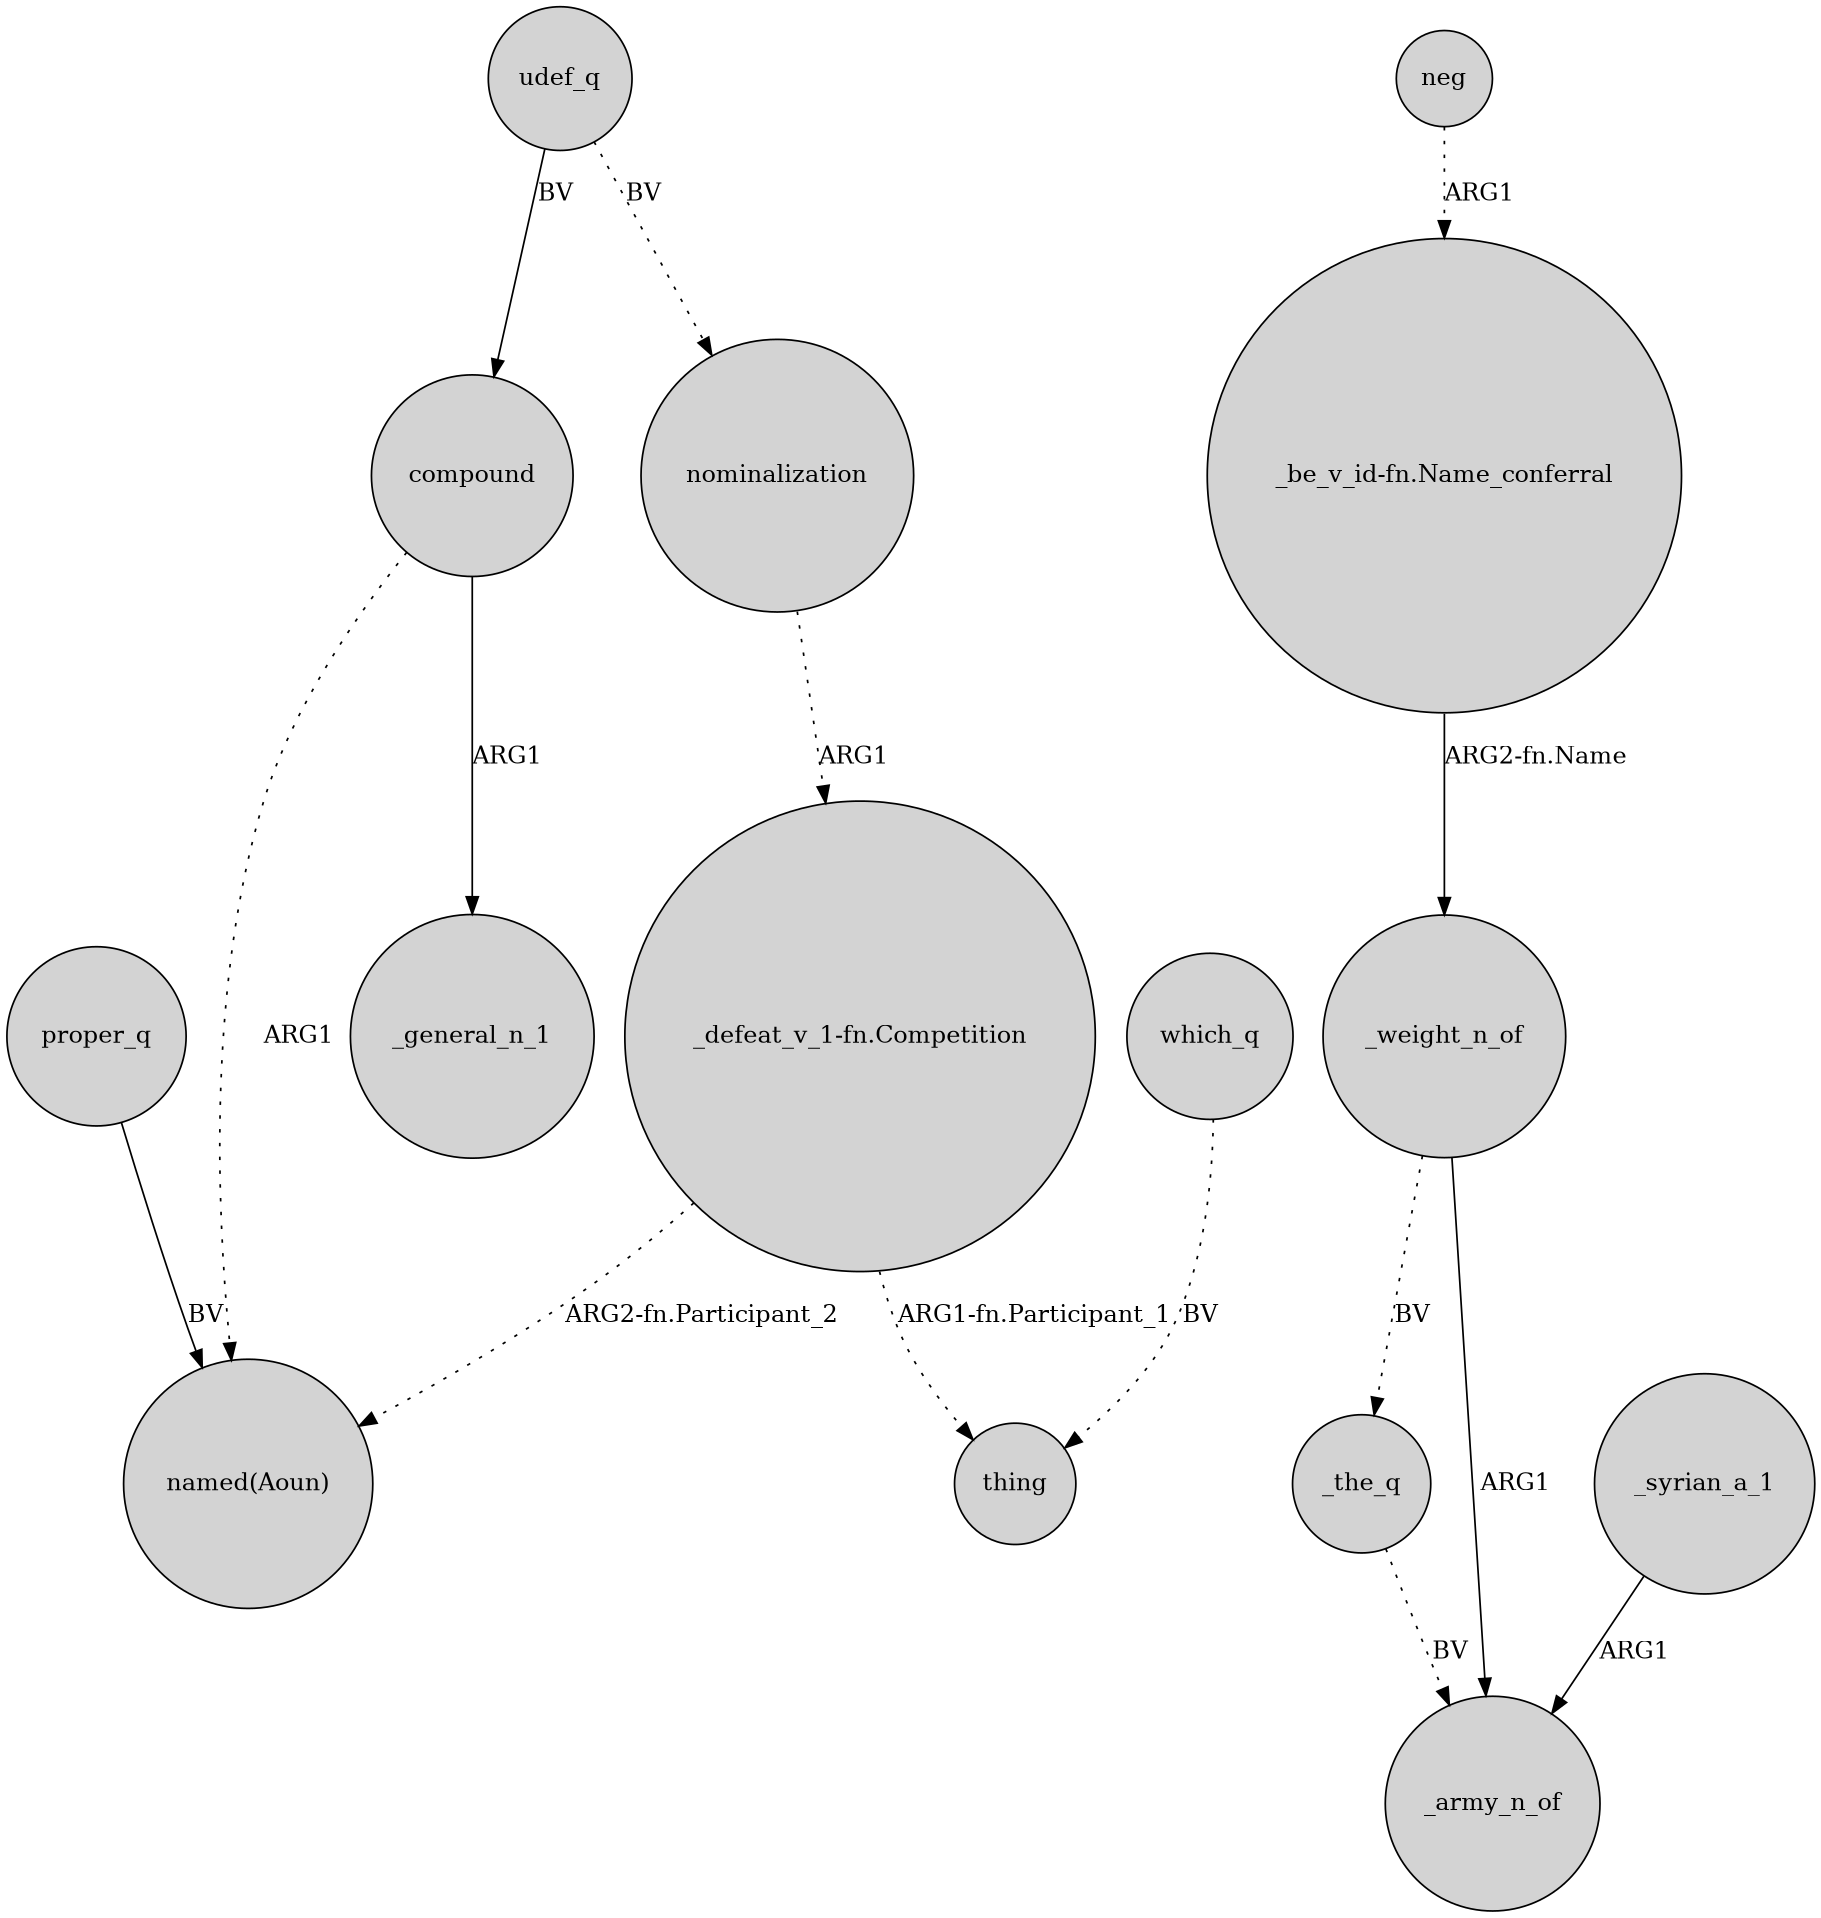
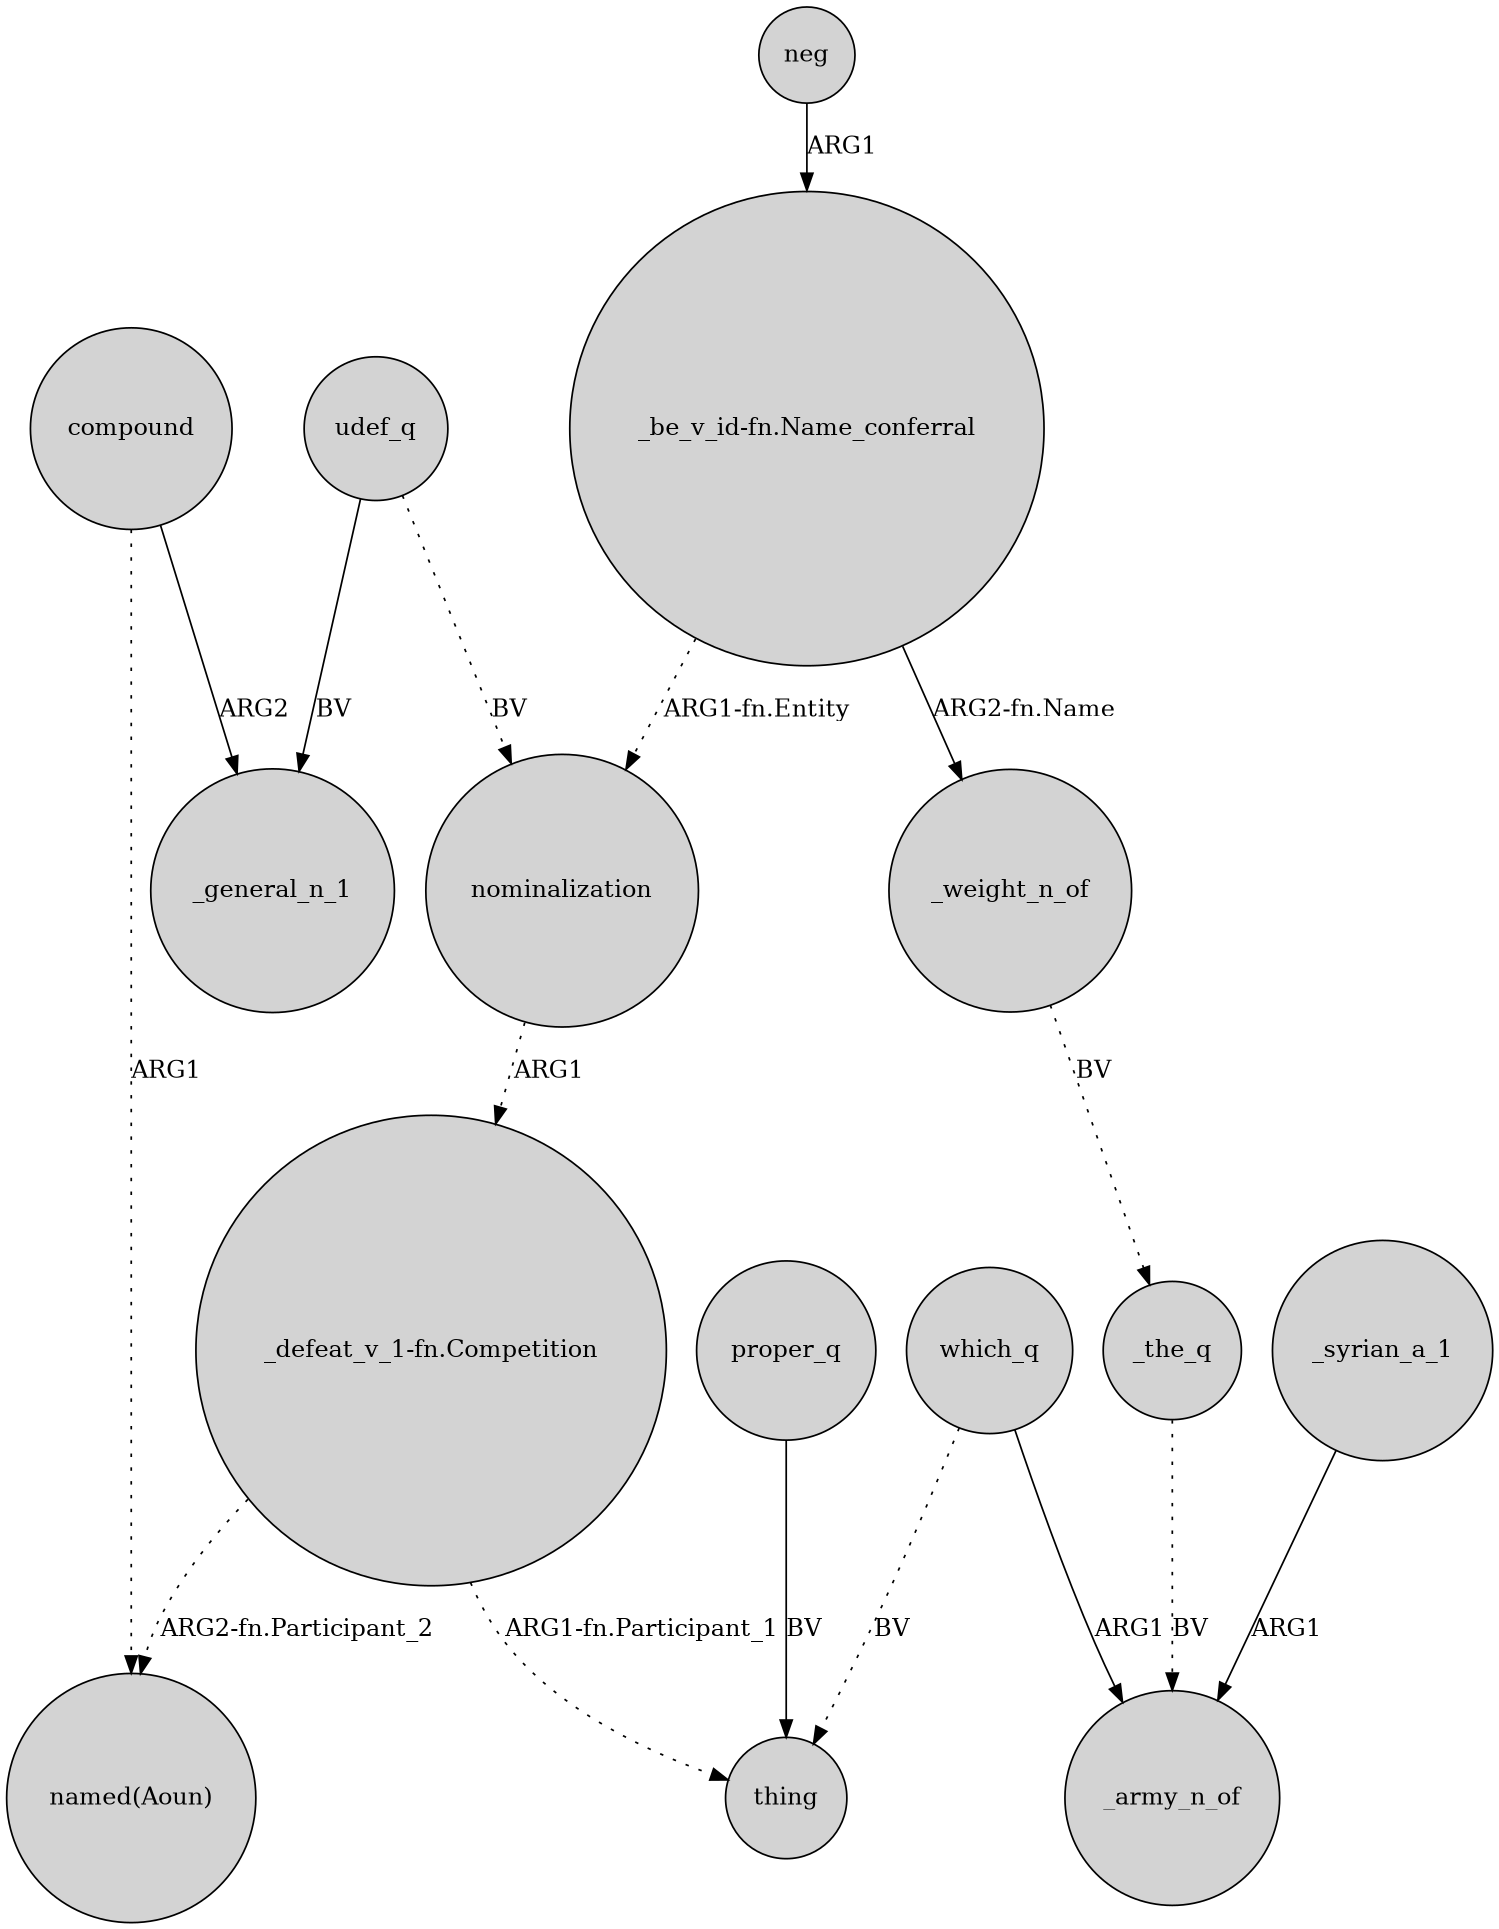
(1444, 174) -> (807, 138)
(521, 254) -> (332, 627)
none -> (665, 696)
(508, 757) -> (254, 710)
(157, 1237) -> (786, 1580)
(1468, 1418) -> (1061, 1559)
